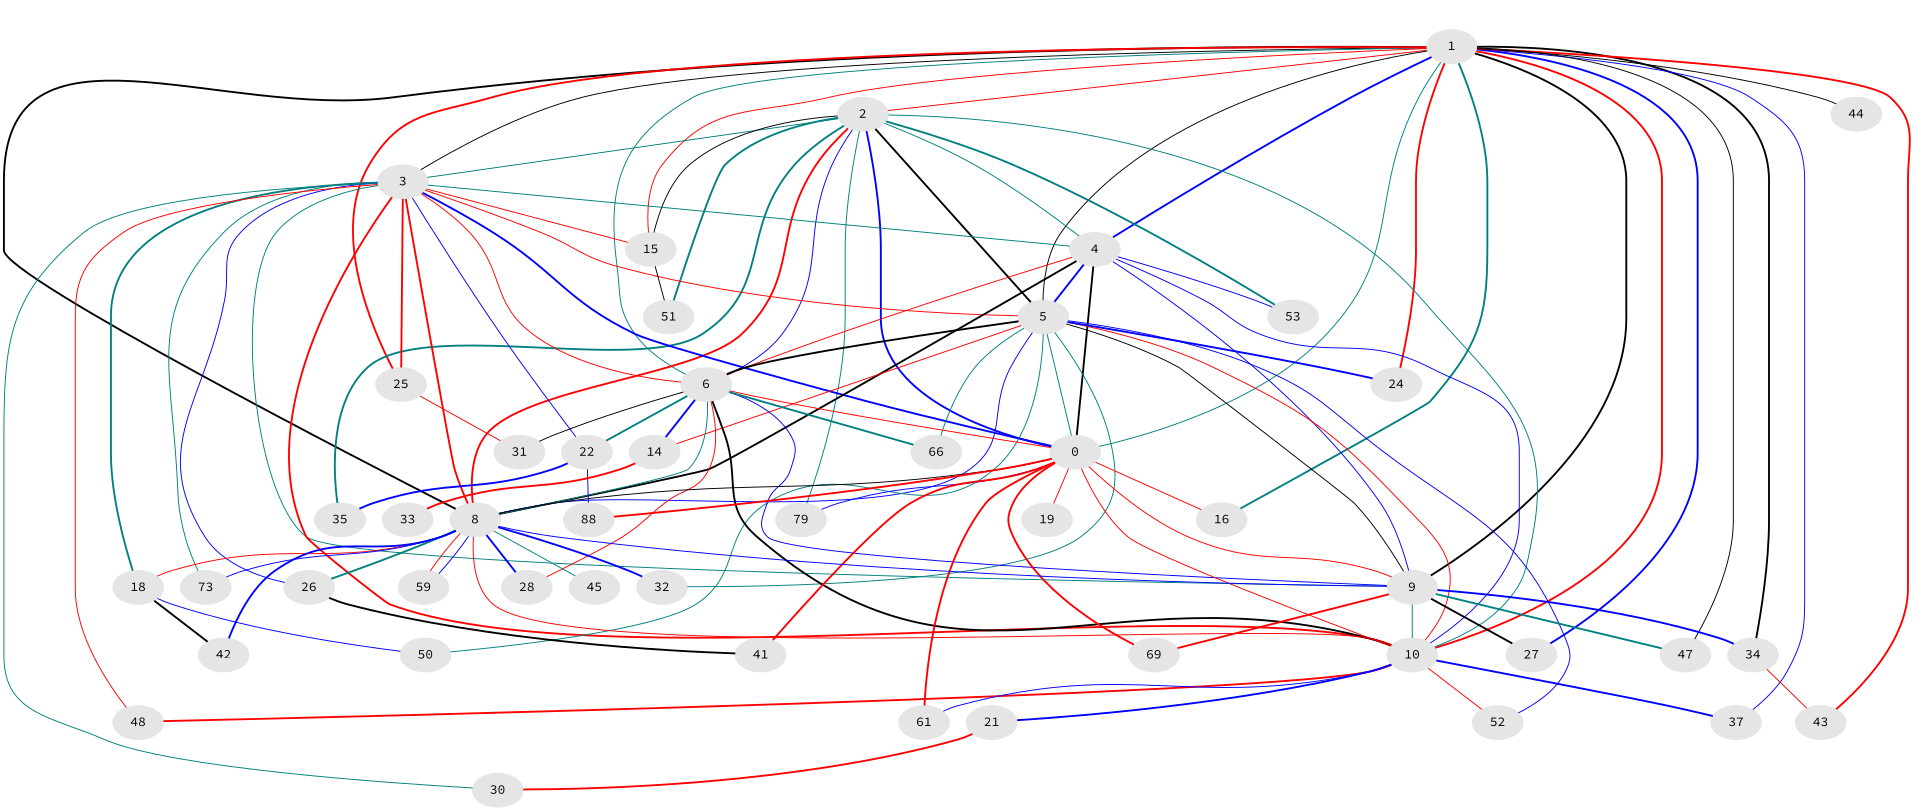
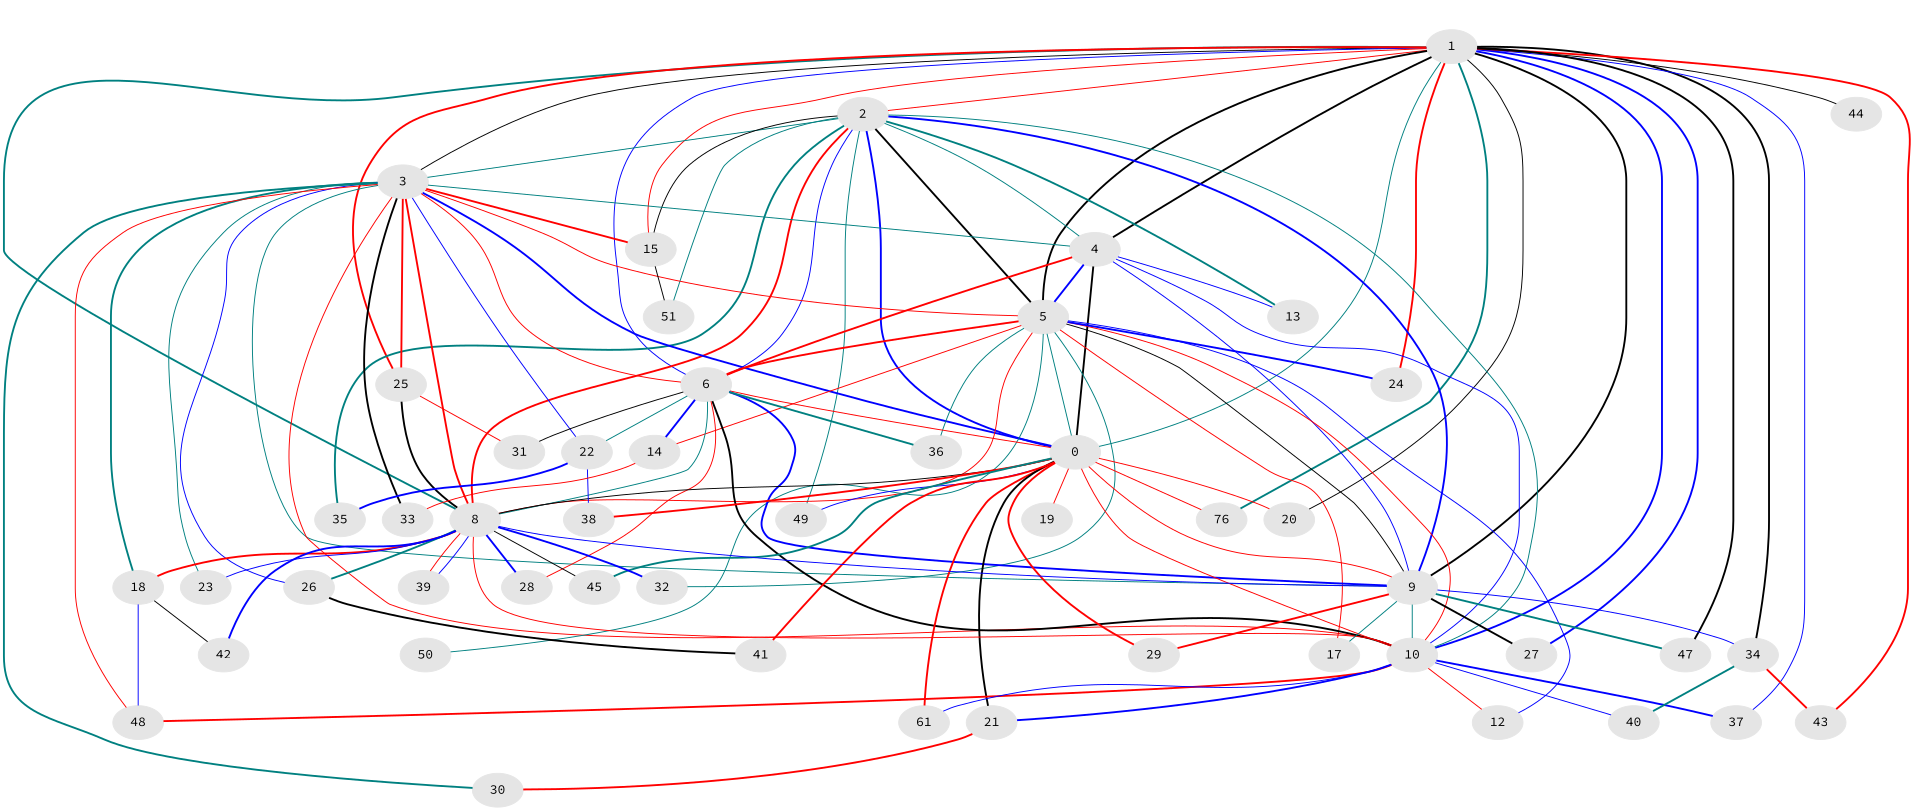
(837, 73) -> (837, 73)
(389, 97) -> (389, 97)
(1195, 124) -> (1195, 124)
(1270, 143) -> (1270, 143)
(720, 174) -> (720, 174)
(527, 216) -> (527, 216)
none -> (1284, 227)
(1733, 256) -> (1733, 256)
(890, 316) -> (890, 316)
(1293, 317) -> (1293, 317)
(872, 343) -> (872, 343)
none -> (365, 352)
(1662, 354) -> (1662, 354)
(647, 418) -> (647, 418)
(800, 419) -> (415, 462)
(936, 452) -> (936, 452)
(531, 486) -> (531, 486)
(703, 501) -> (703, 501)
(589, 520) -> (589, 520)
(801, 520) -> (801, 520)
(1222, 520) -> (1222, 520)
none -> (1289, 520)
none -> (839, 535)
(4, 538) -> (4, 538)
(292, 554) -> (292, 554)
(535, 554) -> (535, 554)
none -> (985, 556)
(961, 562) -> (961, 562)
(206, 587) -> (206, 587)
(424, 587) -> (424, 587)
(1587, 608) -> (1587, 608)
(181, 621) -> (181, 621)
(278, 631) -> (138, 655)
(617, 636) -> (617, 636)
(1154, 655) -> (1154, 655)
none -> (1334, 655)
(1787, 689) -> (1787, 689)
(1498, 723) -> (1498, 723)
none -> (1634, 723)
